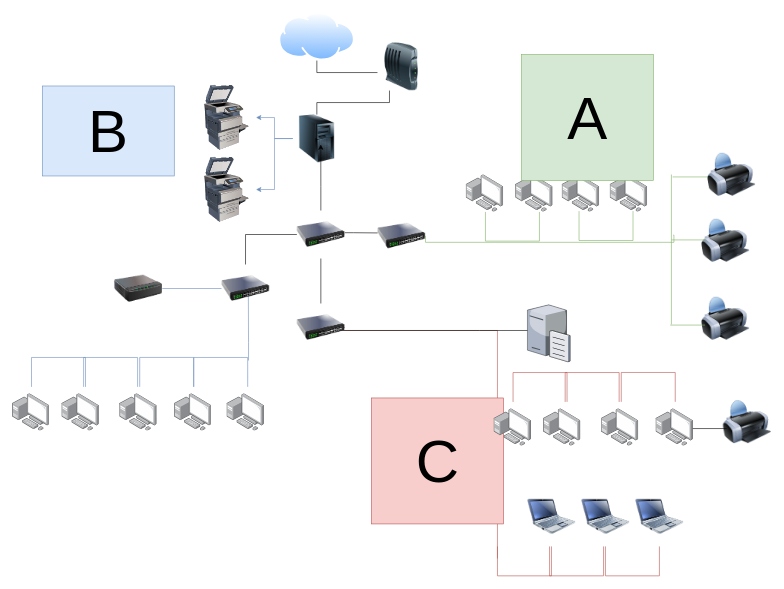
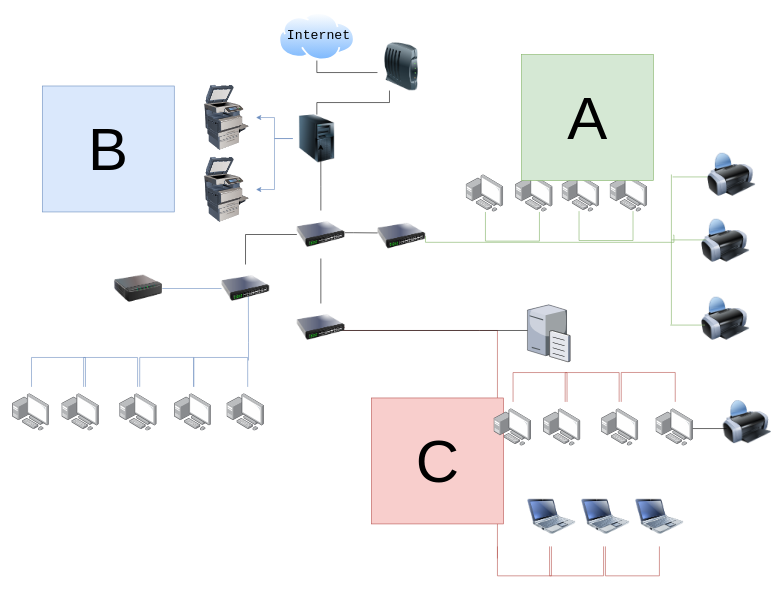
none -> (319, 36)
(108, 131) -> (108, 149)
